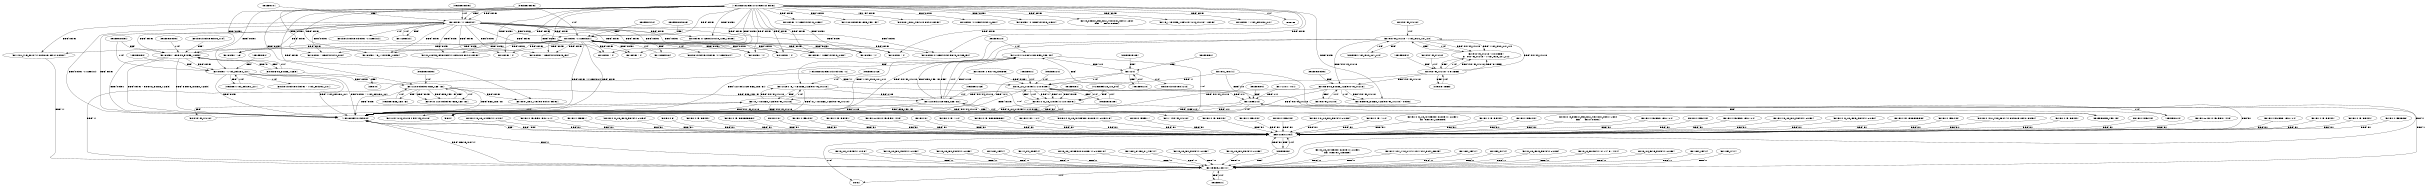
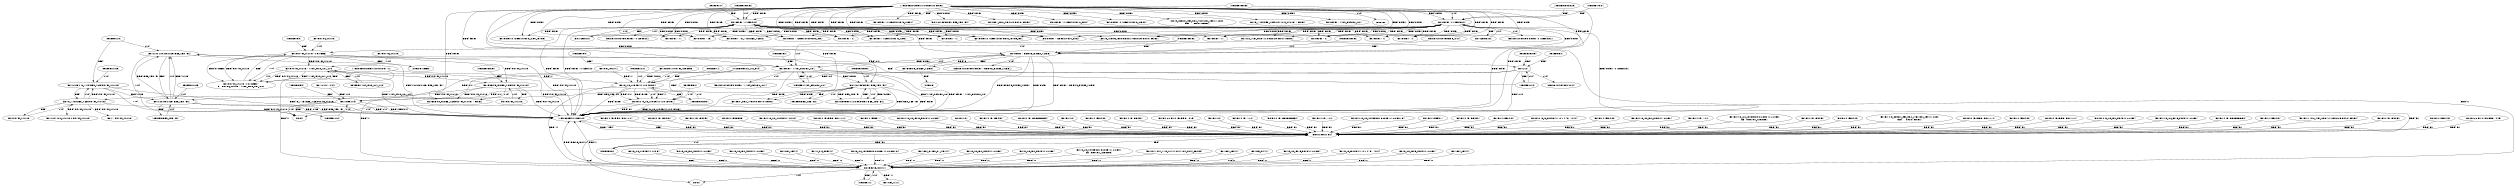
none -> (691, 12)
(867, 13) -> (975, 13)
(562, 31) -> (717, 22)
(517, 32) -> none
(1380, 46) -> (358, 76)
none -> (983, 69)
(1096, 79) -> (827, 76)
(1443, 80) -> (788, 47)
(1233, 89) -> (763, 72)
(1026, 97) -> (681, 74)
(447, 102) -> (859, 102)
none -> (1482, 107)
none -> (1554, 118)
(1470, 160) -> (1232, 160)
(1540, 166) -> (882, 175)
